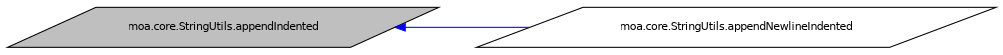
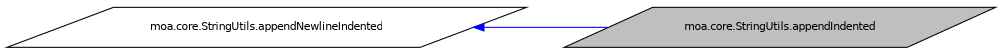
(468, 27) -> (546, 27)
